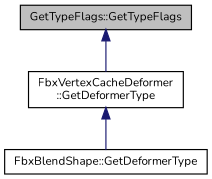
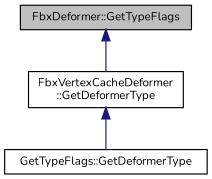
(106, 17) -> (106, 17)
(106, 162) -> (106, 162)
